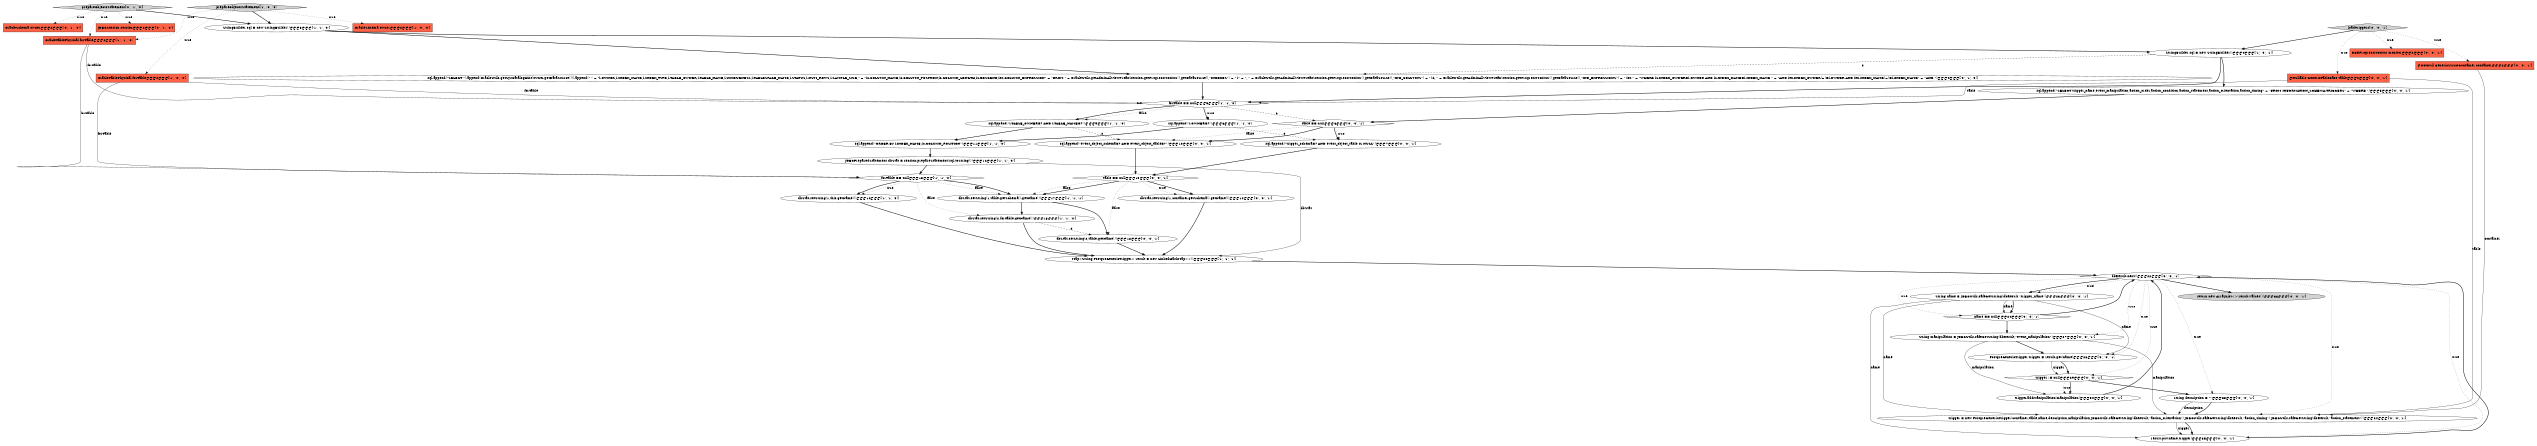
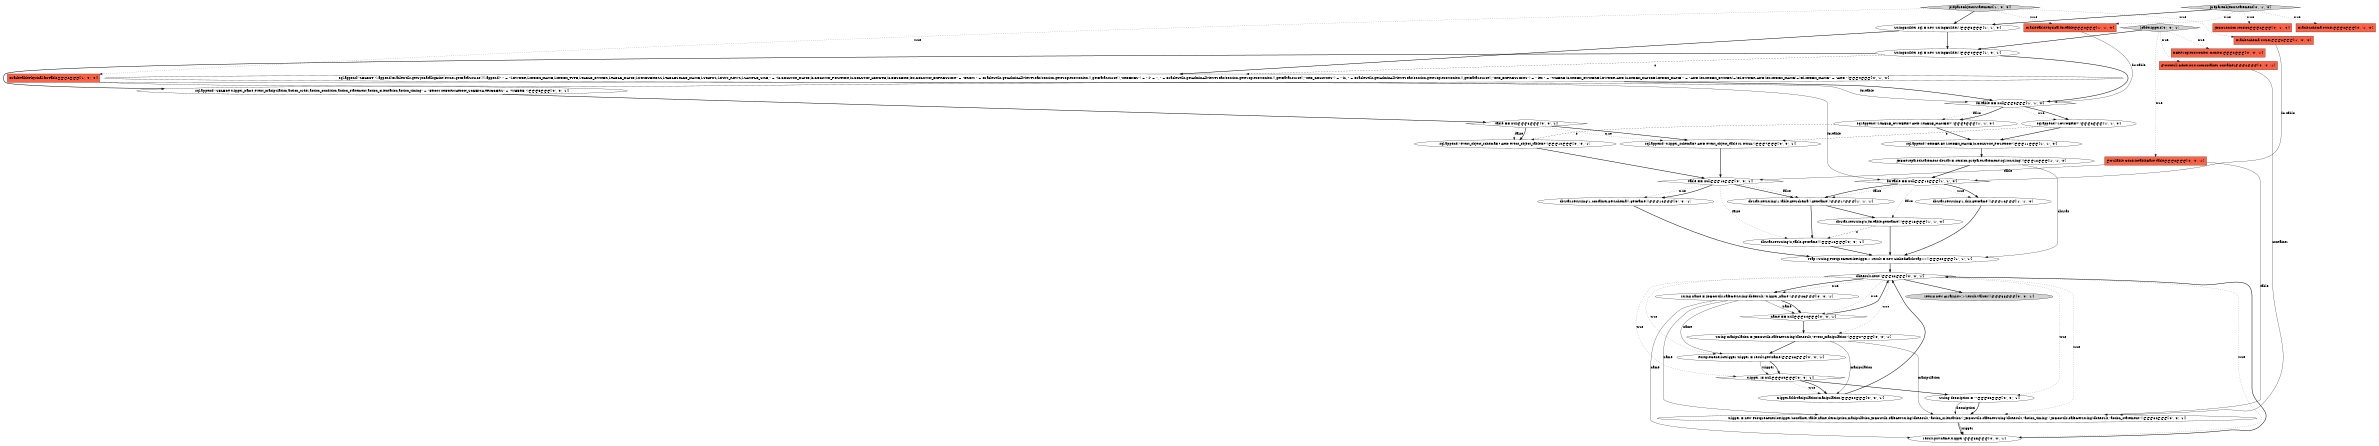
(1777, 98) -> (1933, 173)
(1267, 113) -> none
(168, 168) -> (2182, 170)
